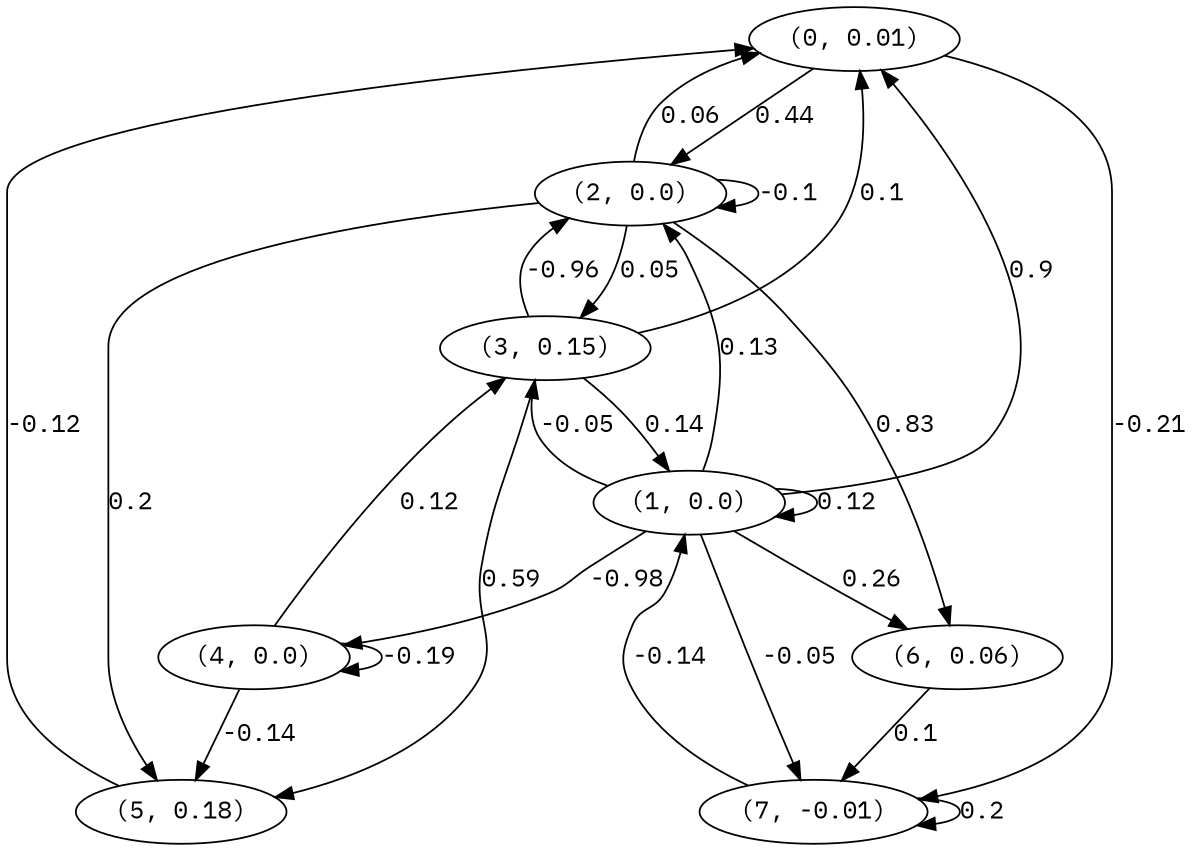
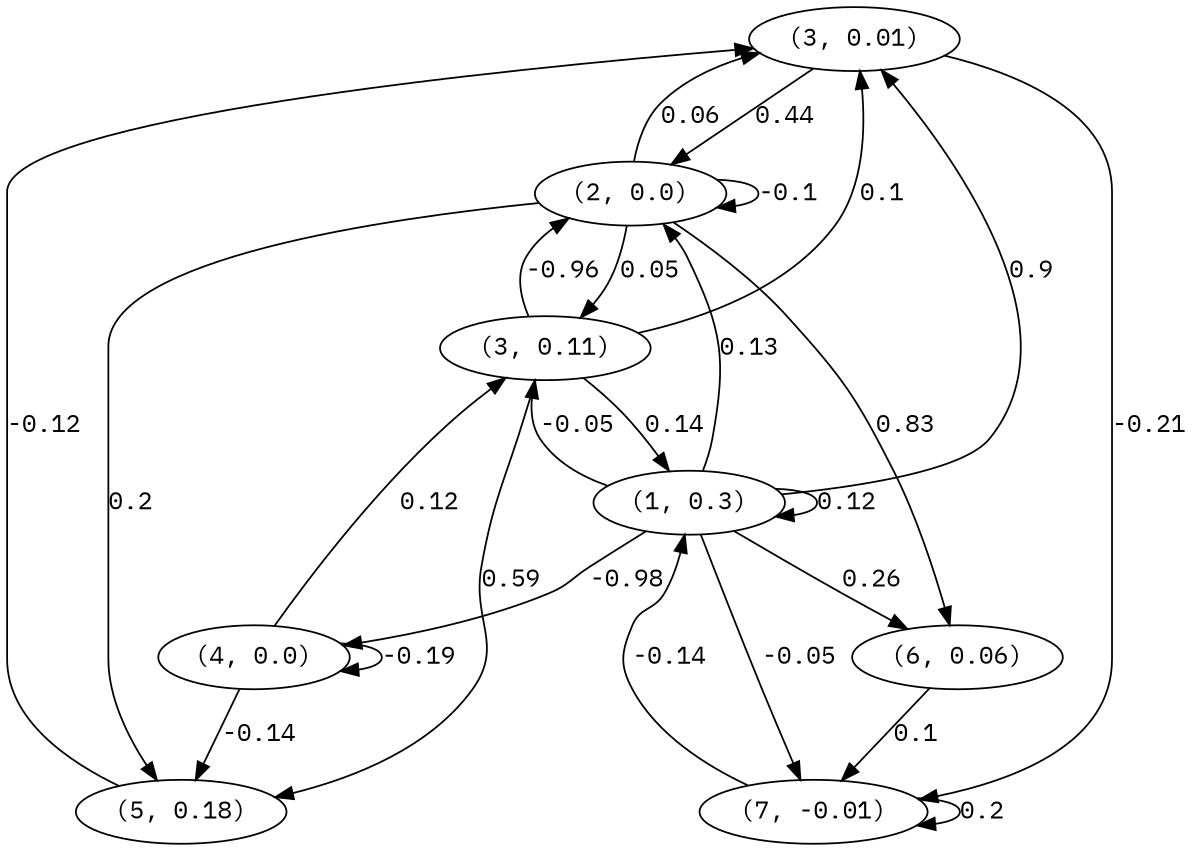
(854, 39) -> (854, 39)
(545, 348) -> (545, 348)
(689, 503) -> (689, 503)
